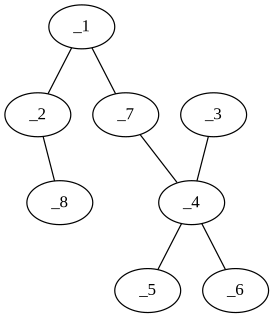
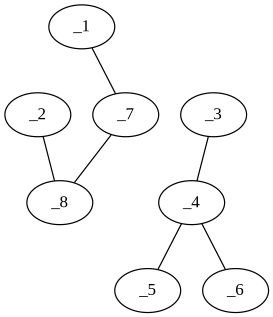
(60, 71) -> none
(159, 159) -> (93, 159)
